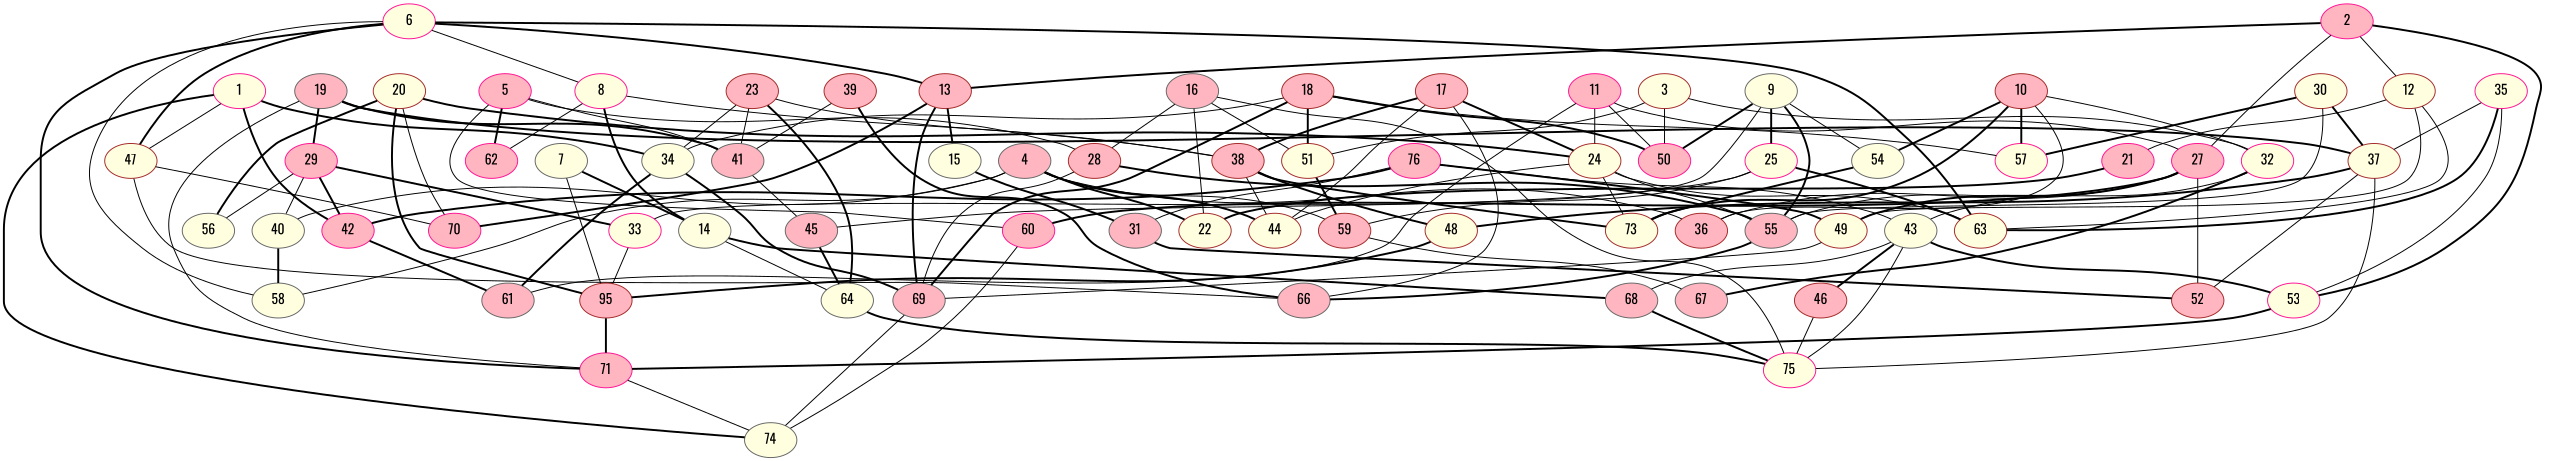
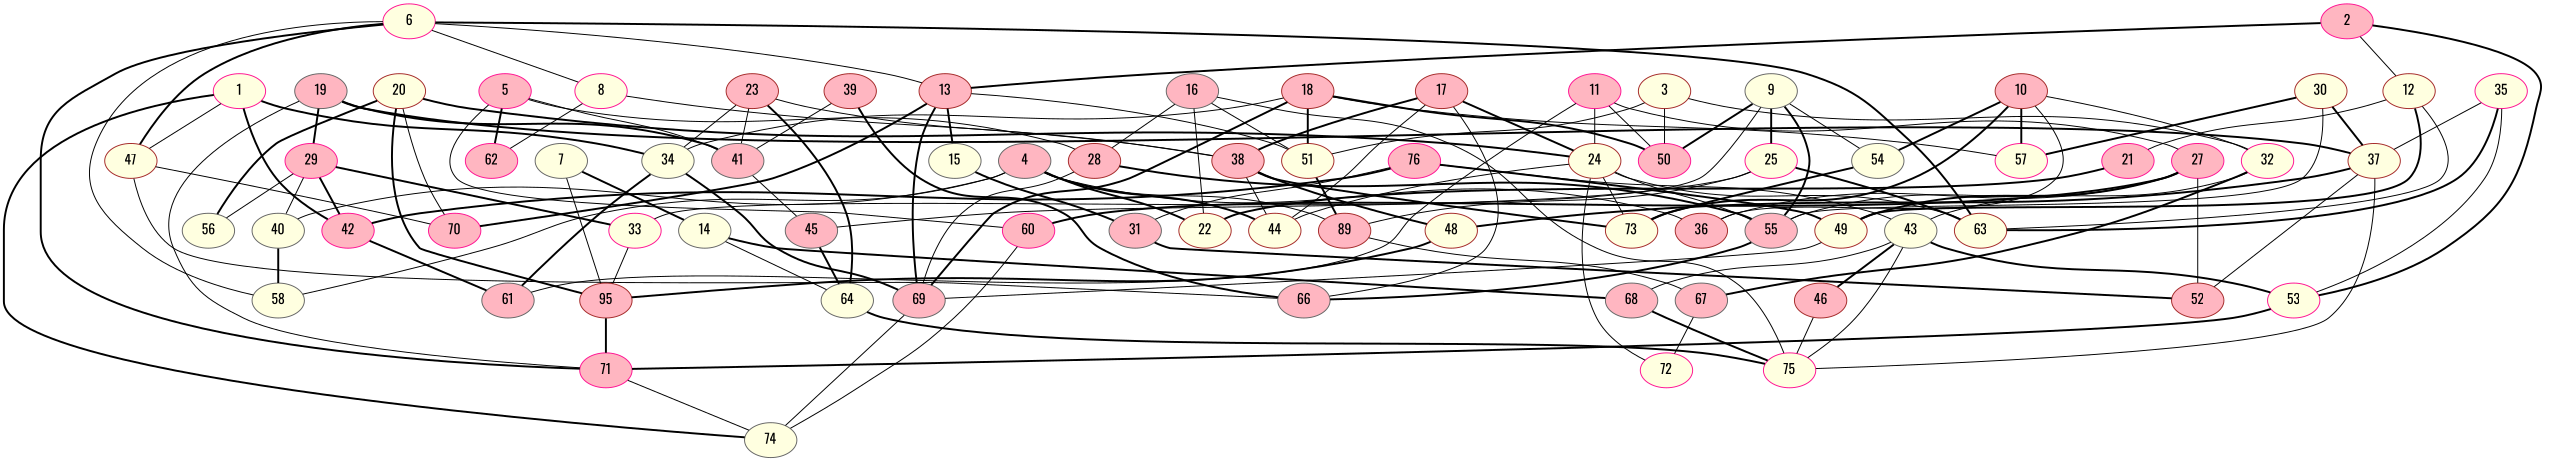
(680, 44) -> (680, 44)
(2270, 89) -> none
none -> (1123, 111)
(630, 174) -> none
(2188, 206) -> (2188, 206)
(1345, 231) -> (1345, 231)
none -> (1666, 370)
